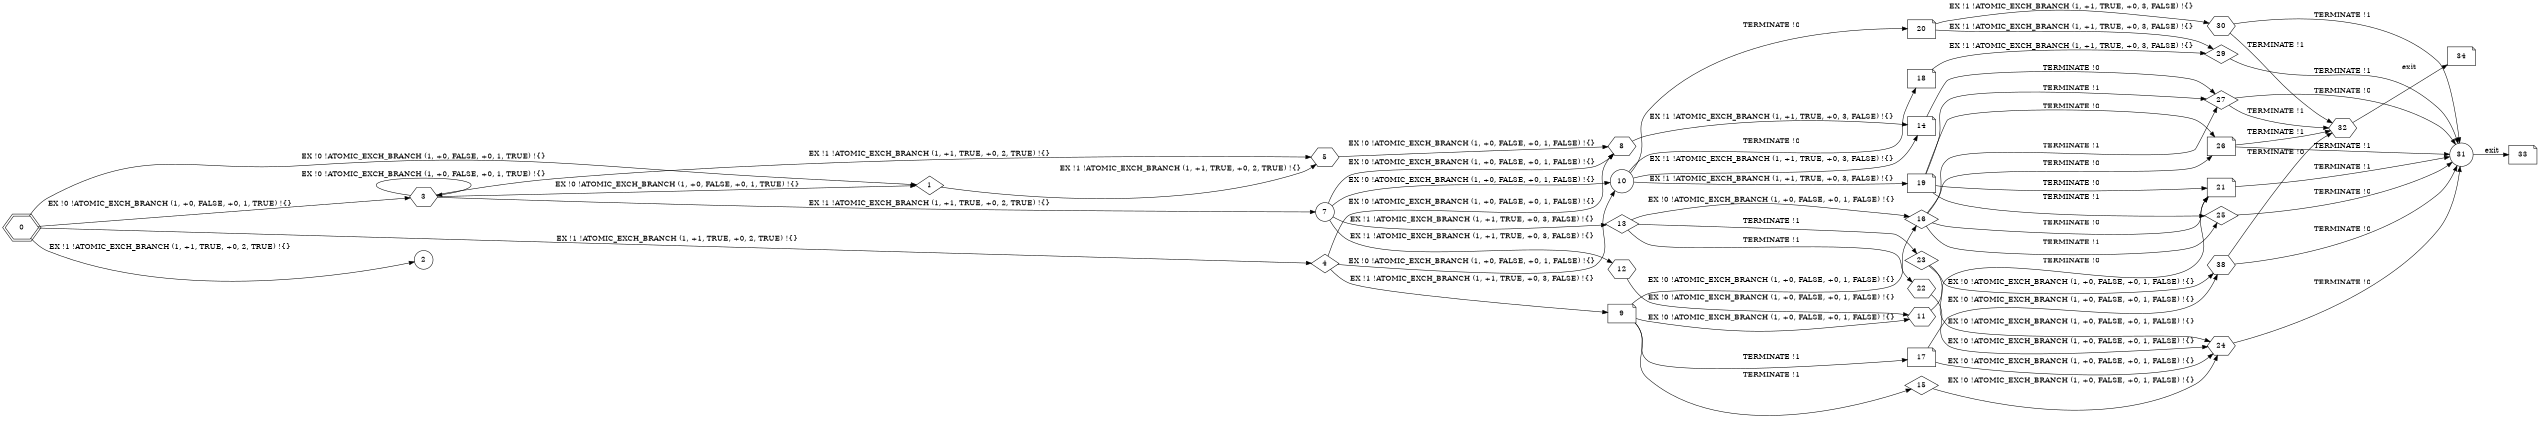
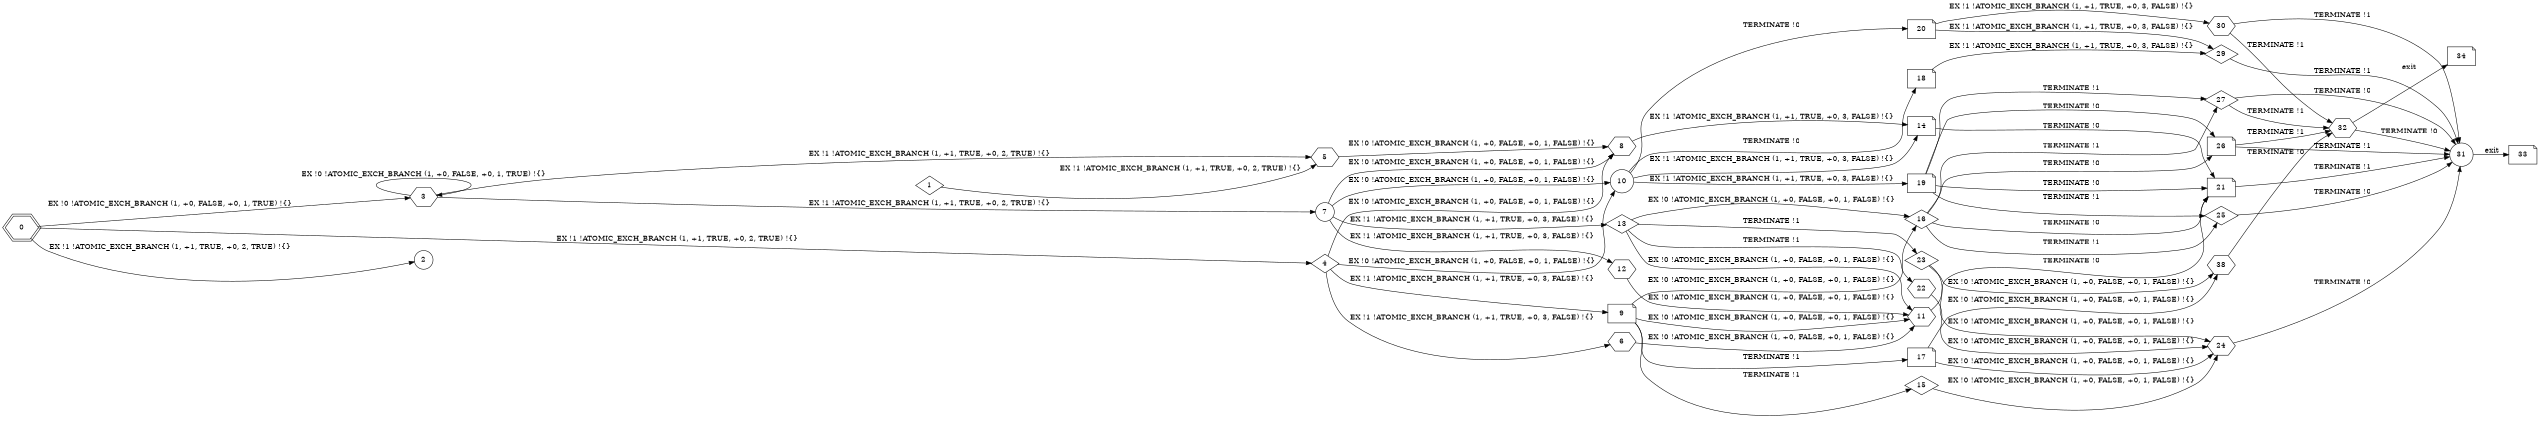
(2060, 72) -> (2085, 130)
(464, 160) -> none
(674, 191) -> none
(2355, 238) -> (2400, 139)
none -> (1770, 268)
none -> (1622, 342)
